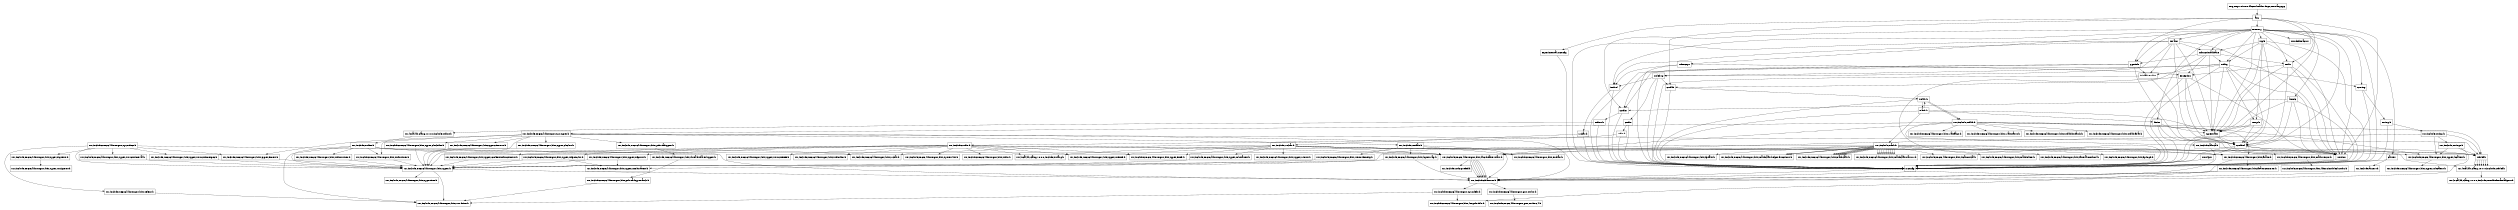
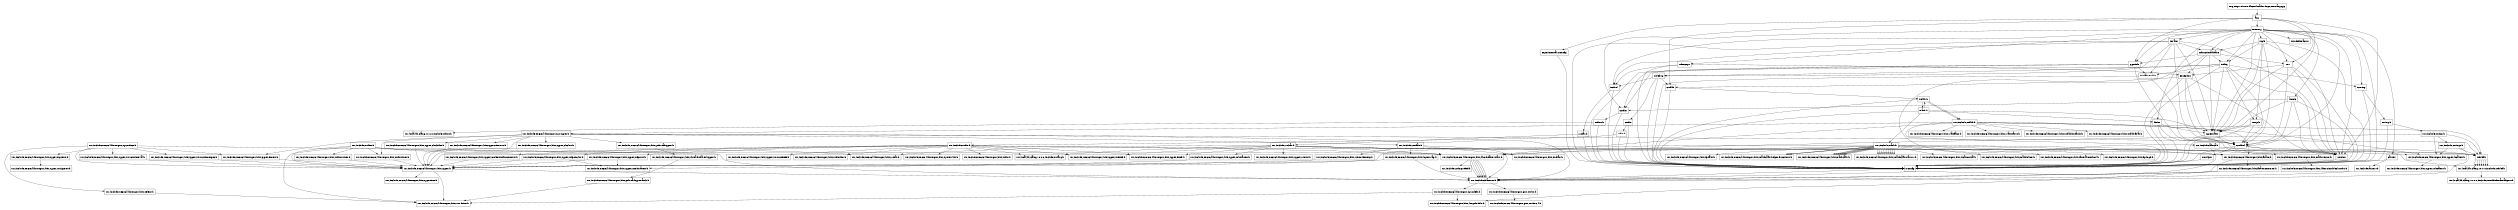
(2288, 64) -> (2288, 64)
(403, 138) -> none
